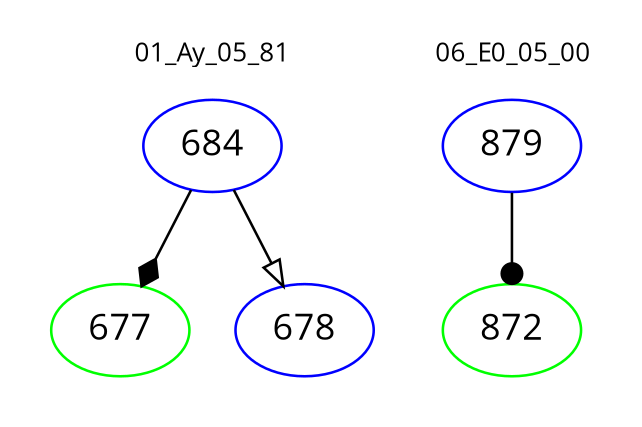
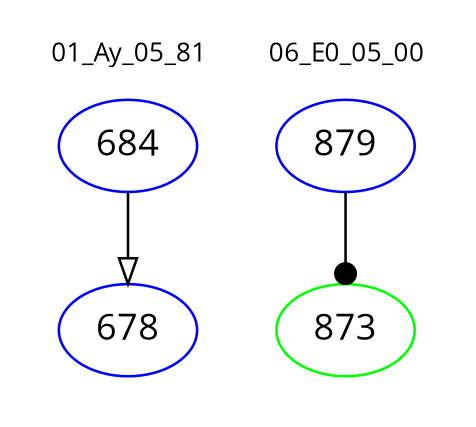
(120, 330) -> none
(512, 330) -> (346, 330)
